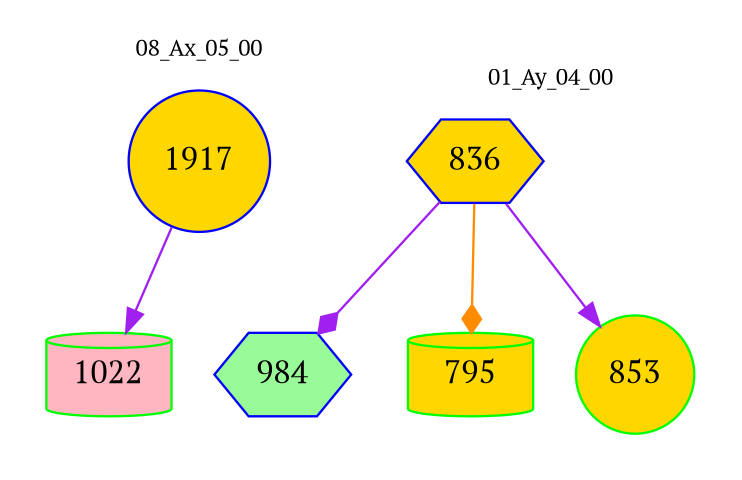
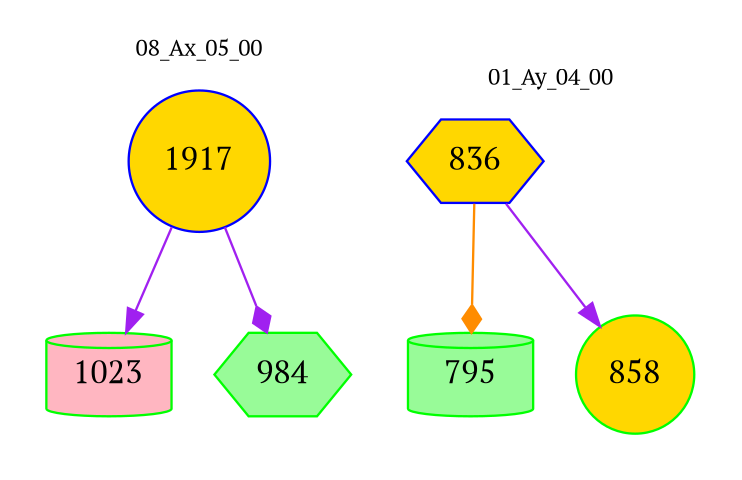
(404, 241) -> (241, 267)
(109, 375) -> (109, 375)
(283, 375) -> (283, 375)
(471, 375) -> (471, 375)
(635, 375) -> (635, 375)
